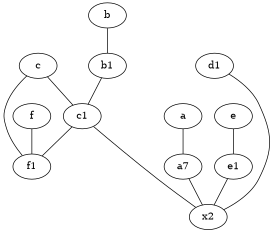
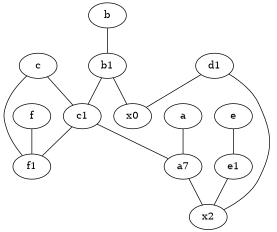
none -> (133, 116)
(144, 168) -> (133, 141)
